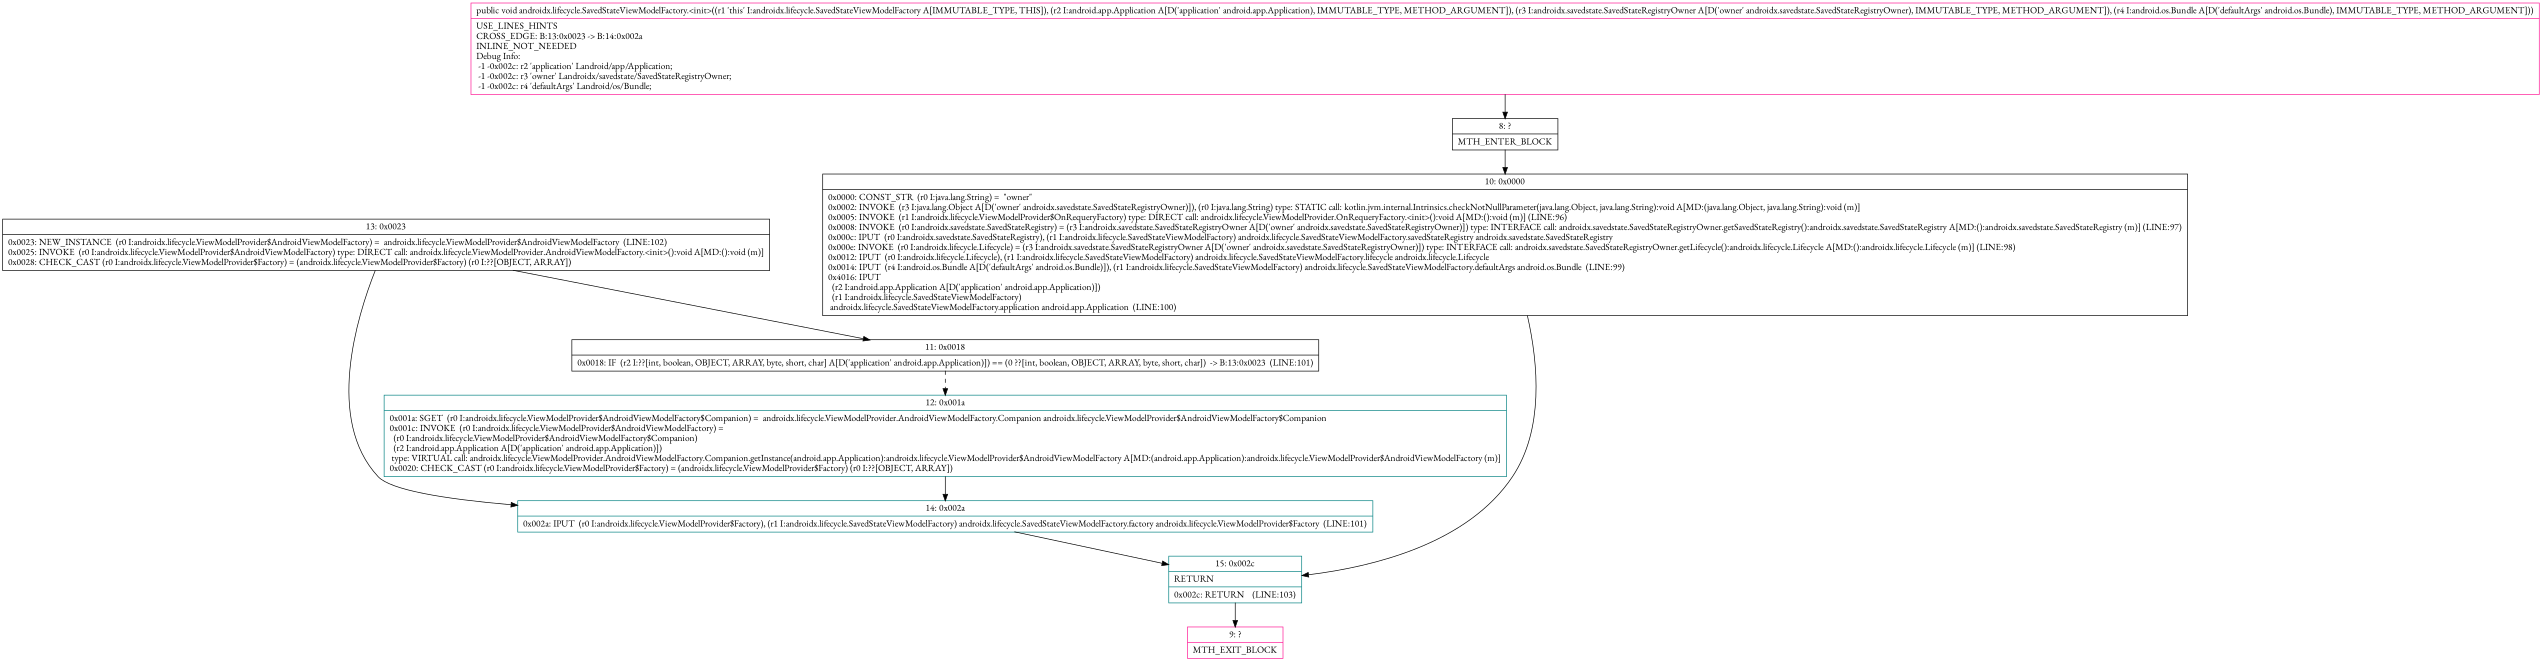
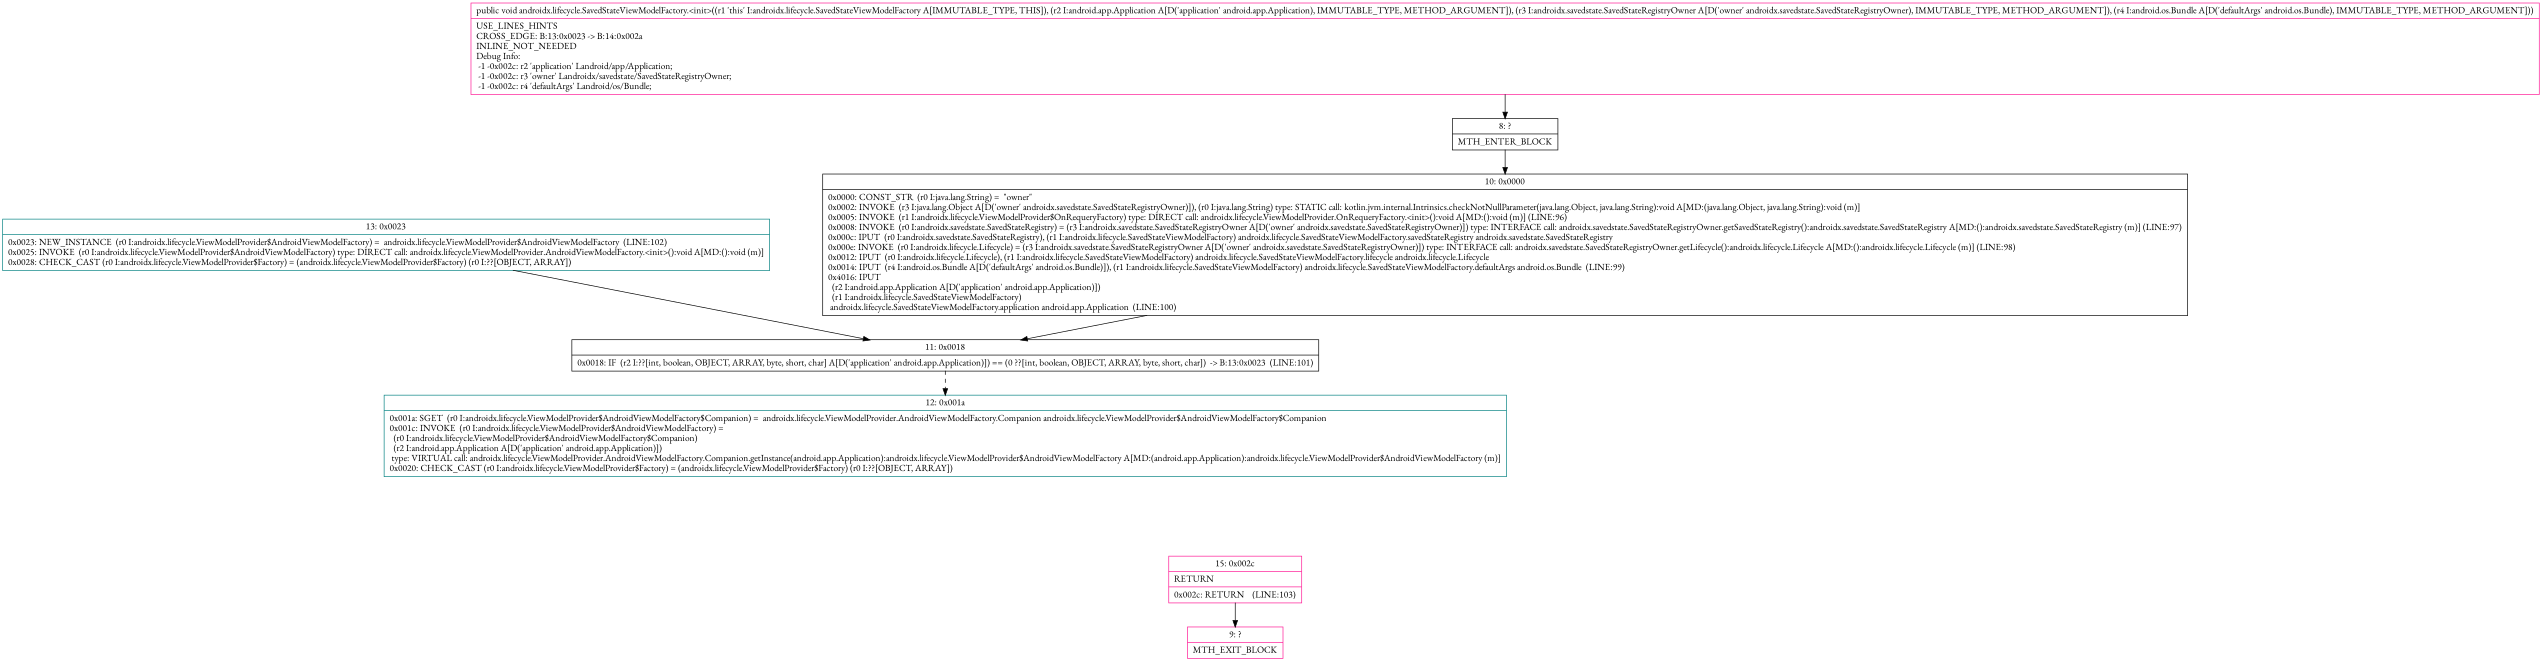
(386, 245) -> (386, 245)
(1491, 502) -> (1087, 327)
(945, 516) -> none
(1235, 580) -> (1235, 580)
